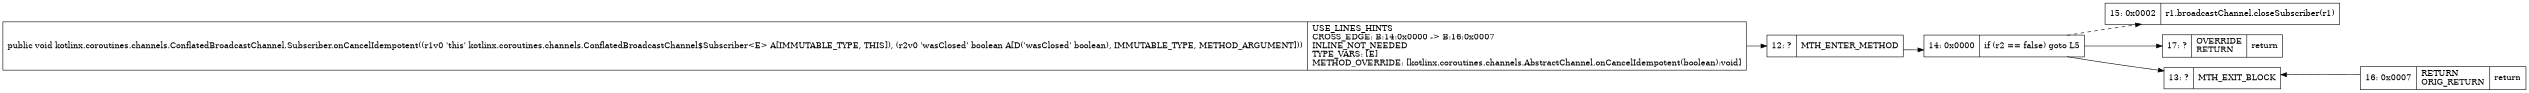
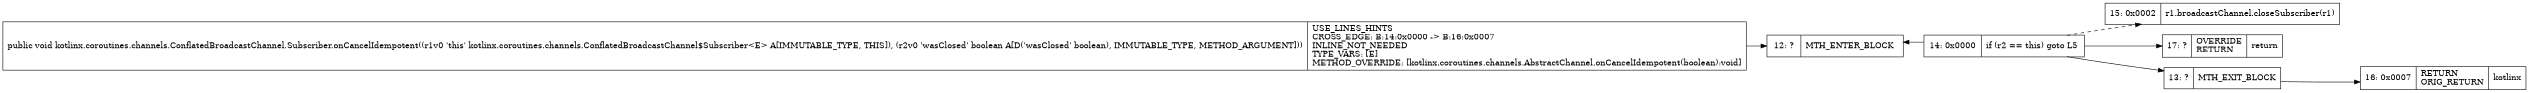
(1850, 46) -> (1850, 46)
(2032, 46) -> (2032, 46)
(1911, 50) -> (1916, 42)
(2323, 74) -> (2318, 82)
(2508, 78) -> (2507, 78)
